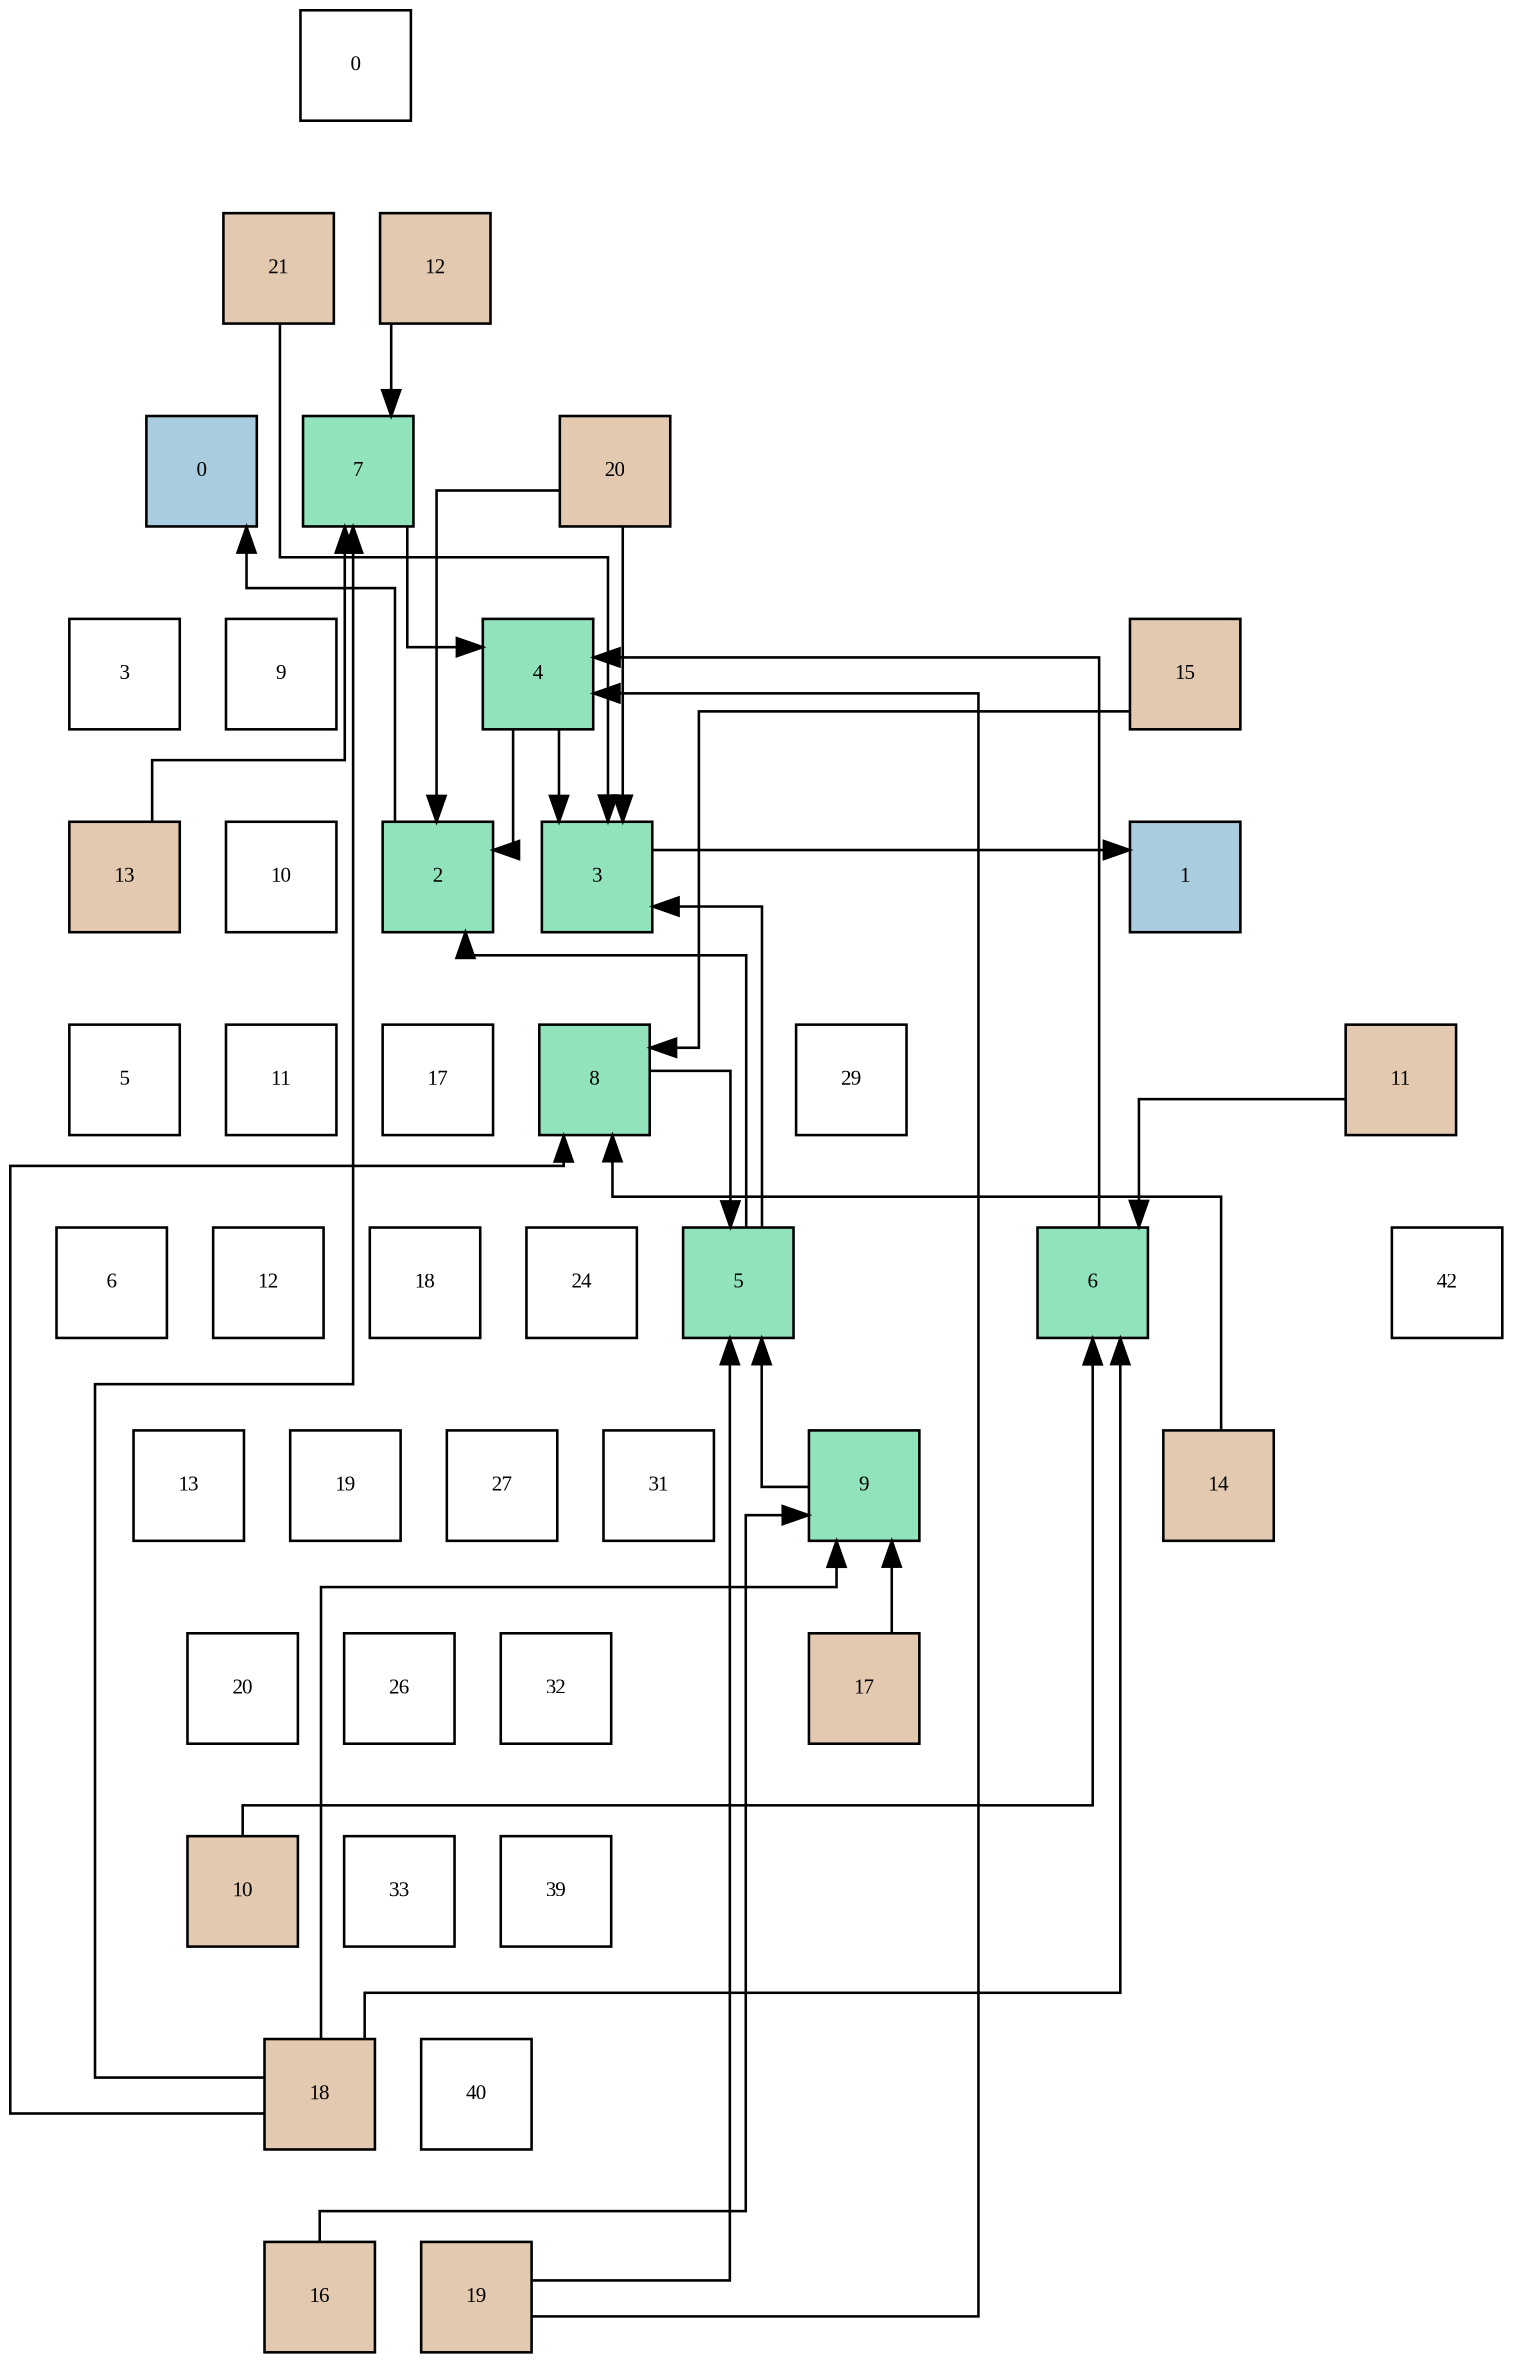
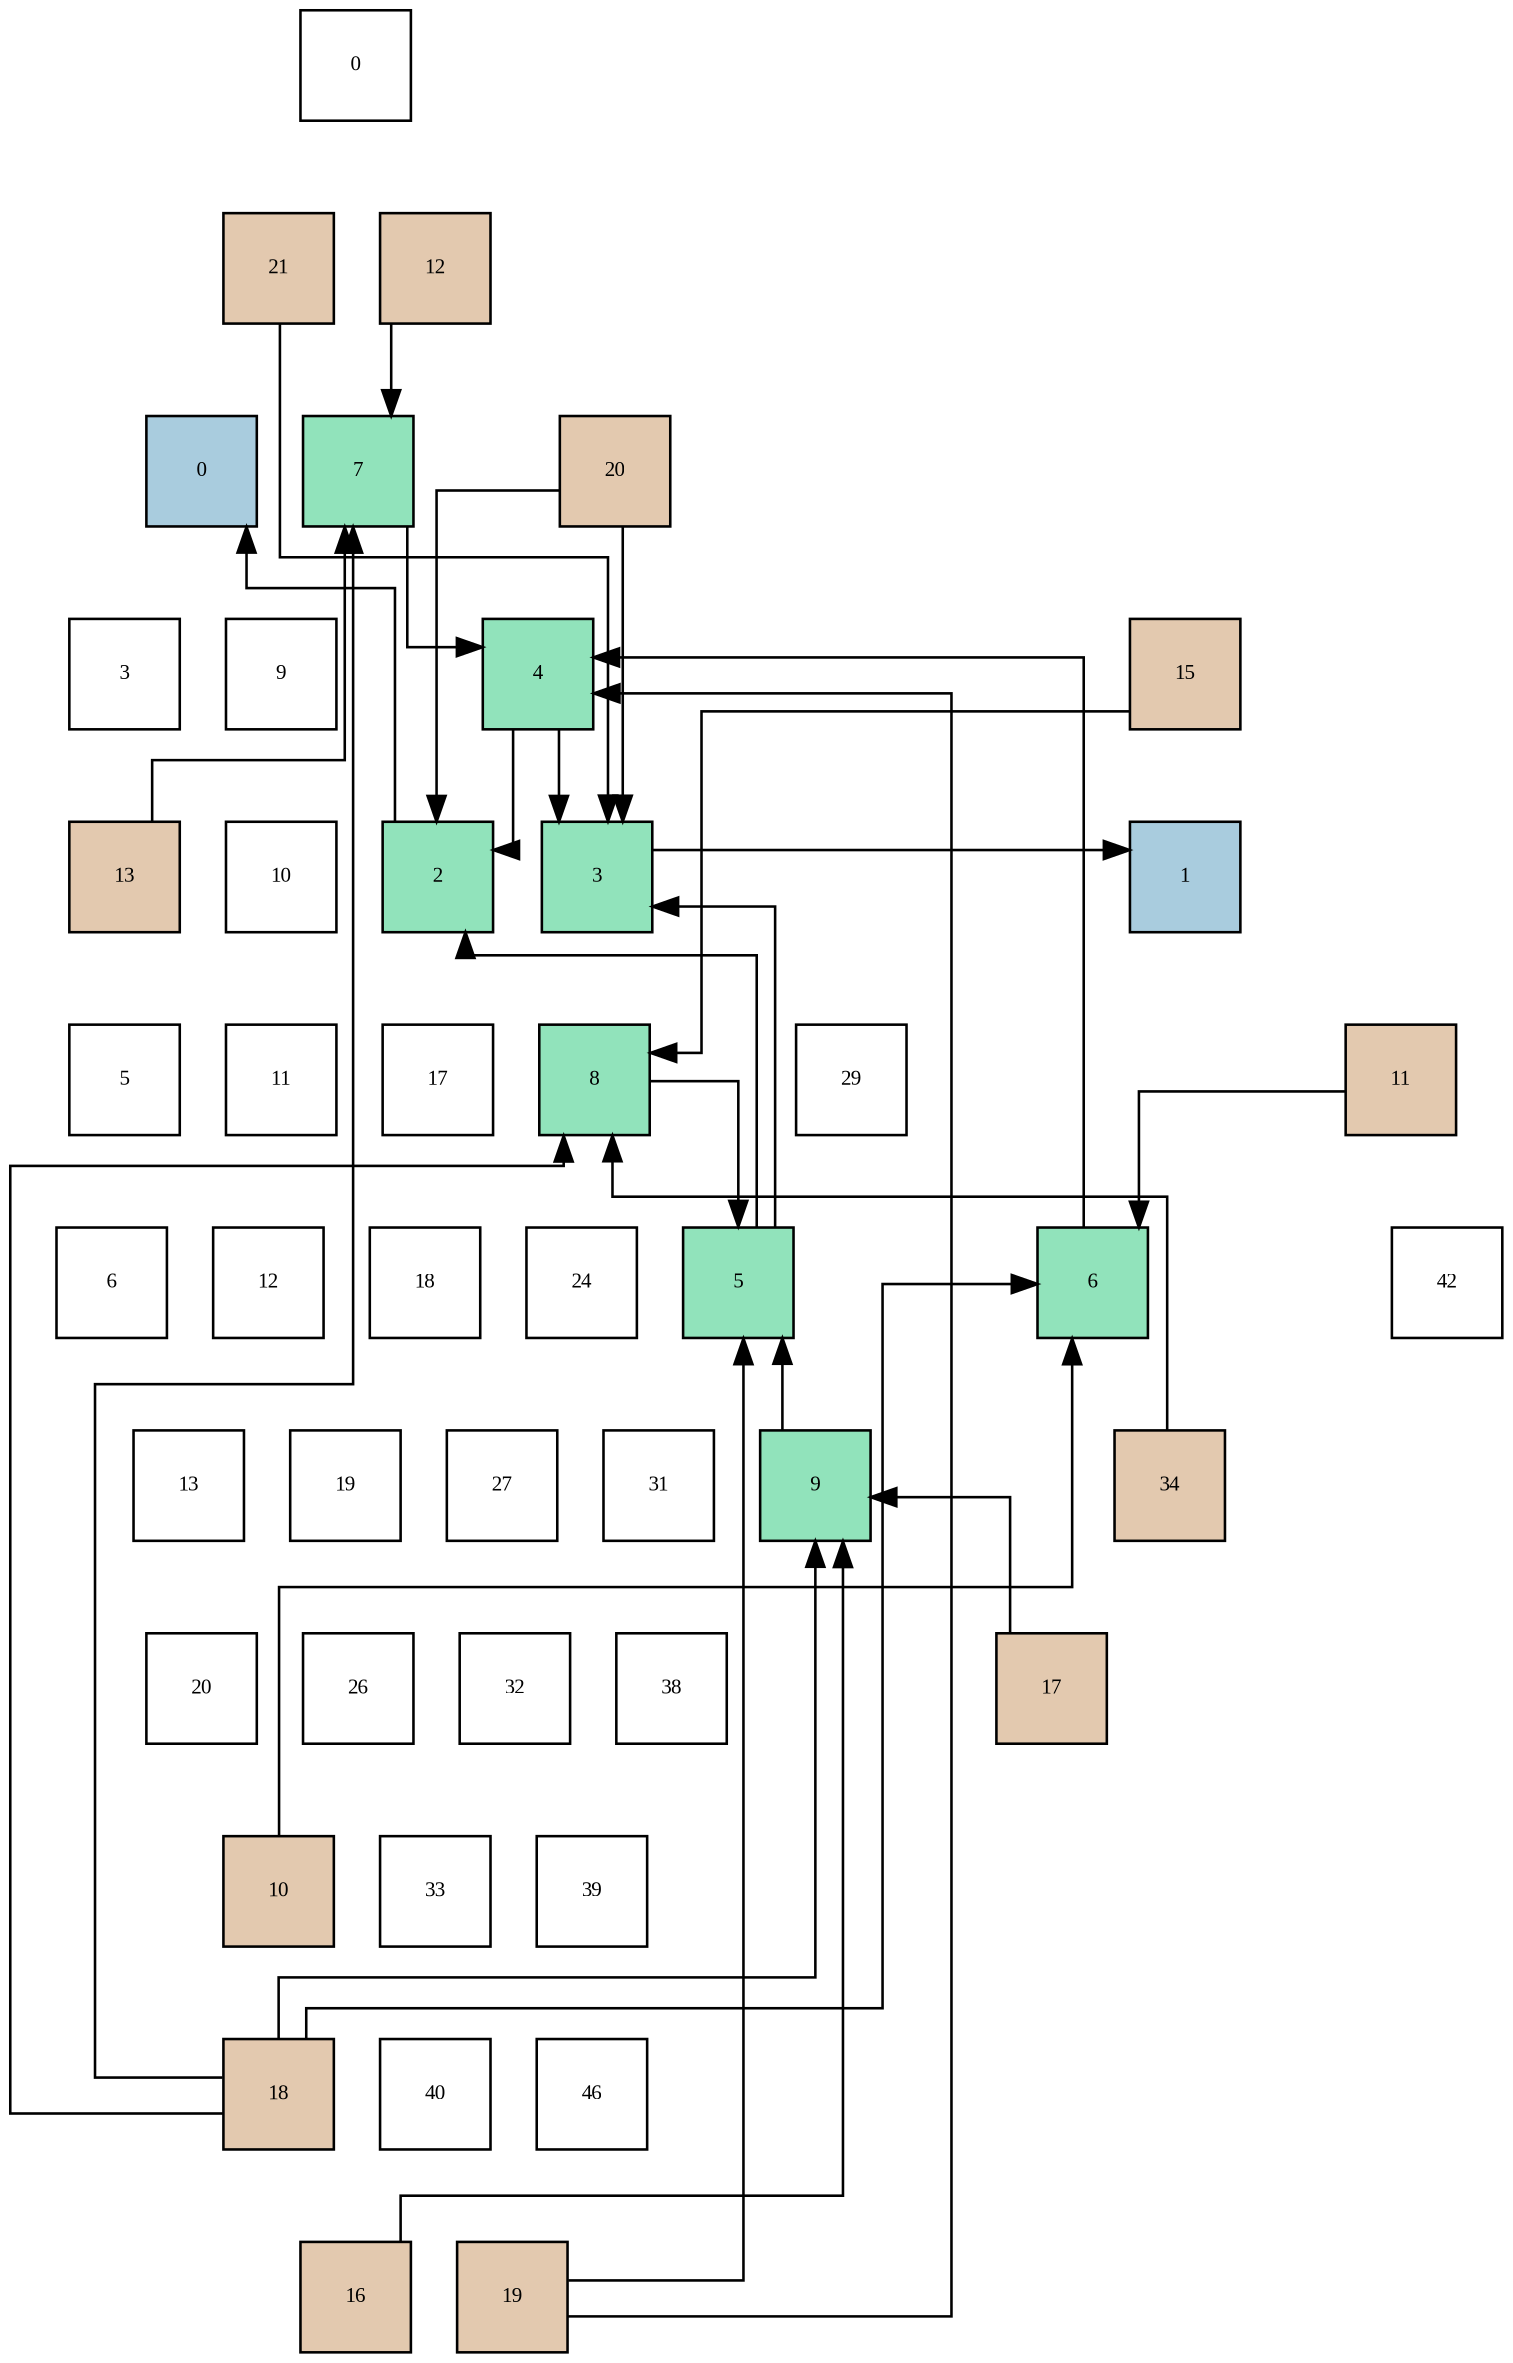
(1219, 1486) -> (1170, 1486)
none -> (672, 1688)
none -> (592, 2094)
